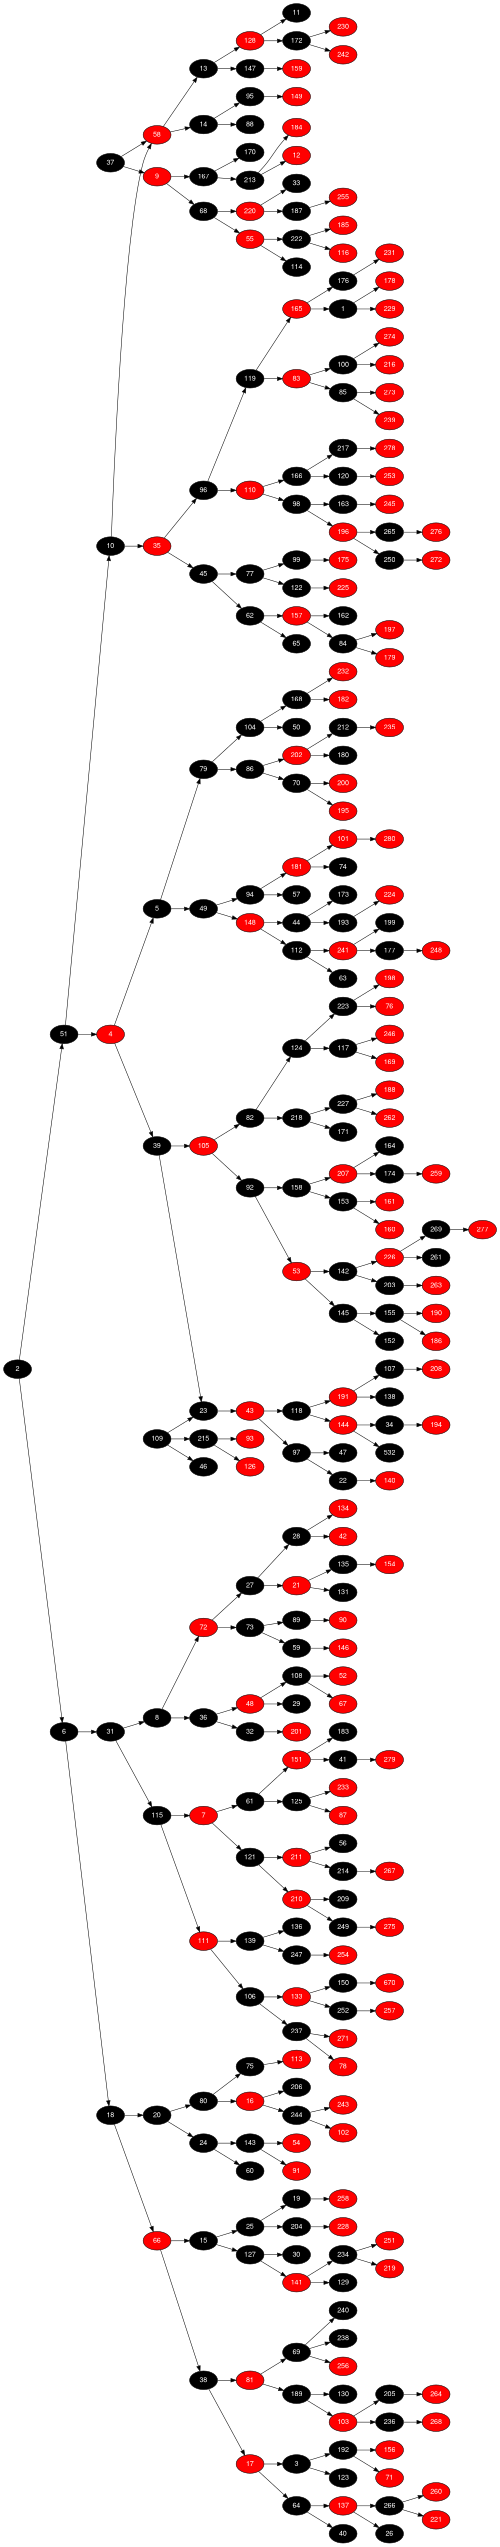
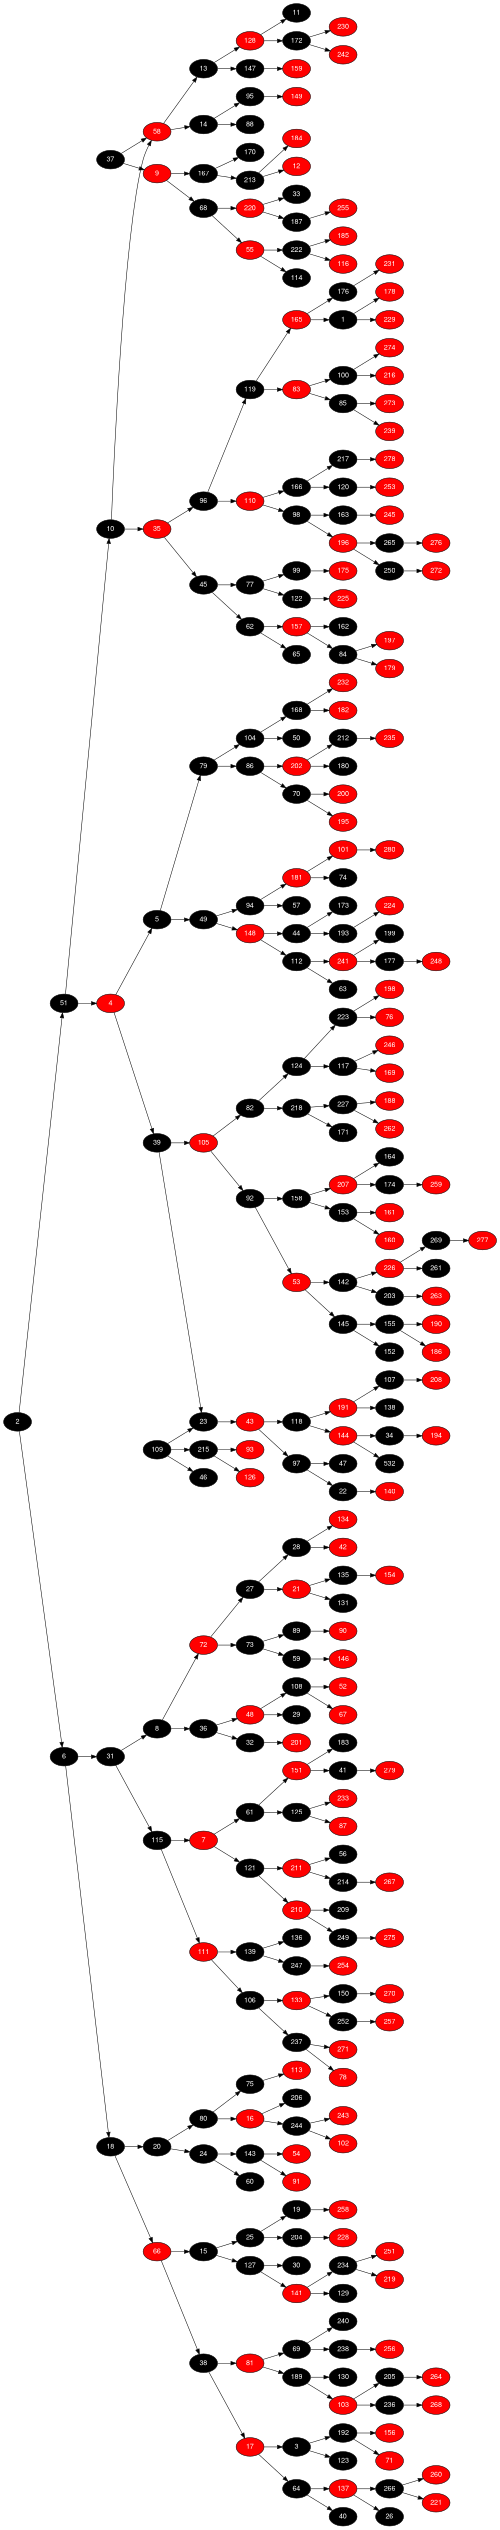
(390, 1983) -> (390, 1994)
(317, 2359) -> (364, 2349)
